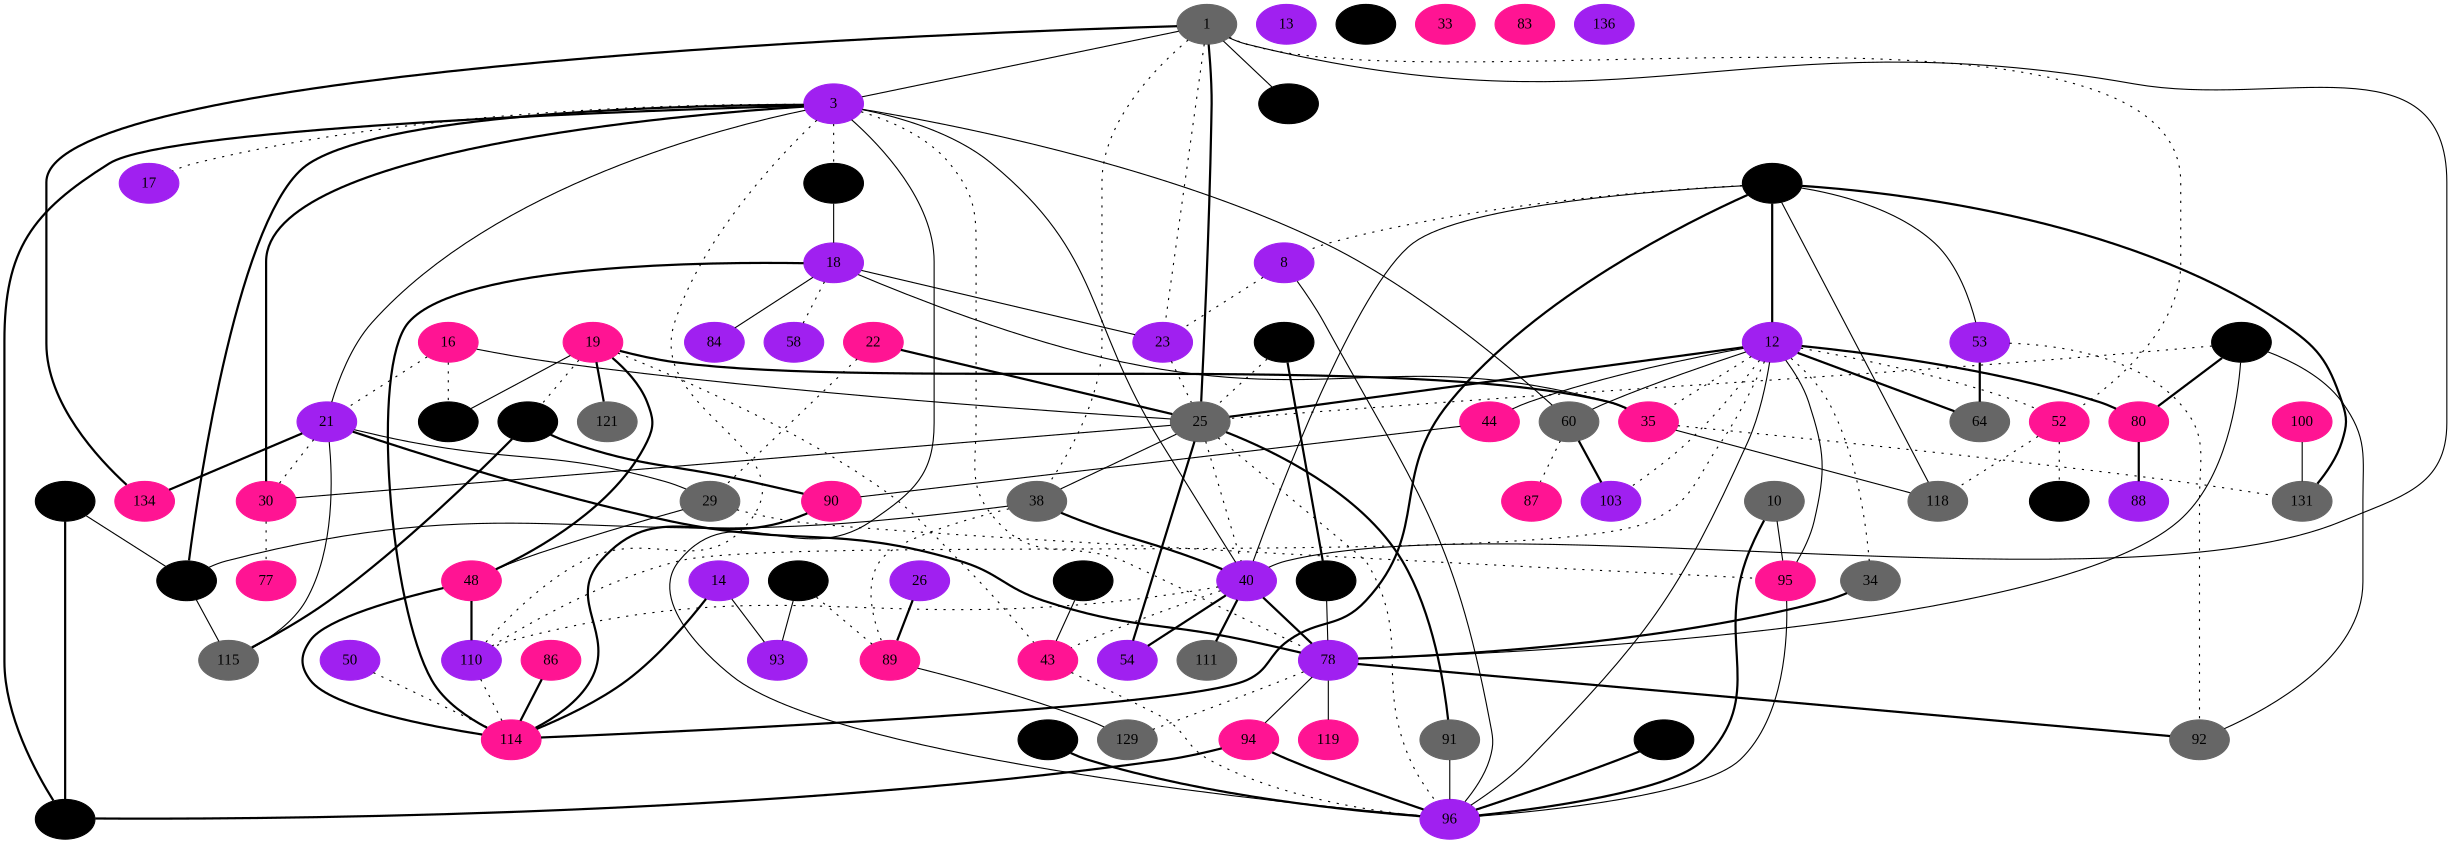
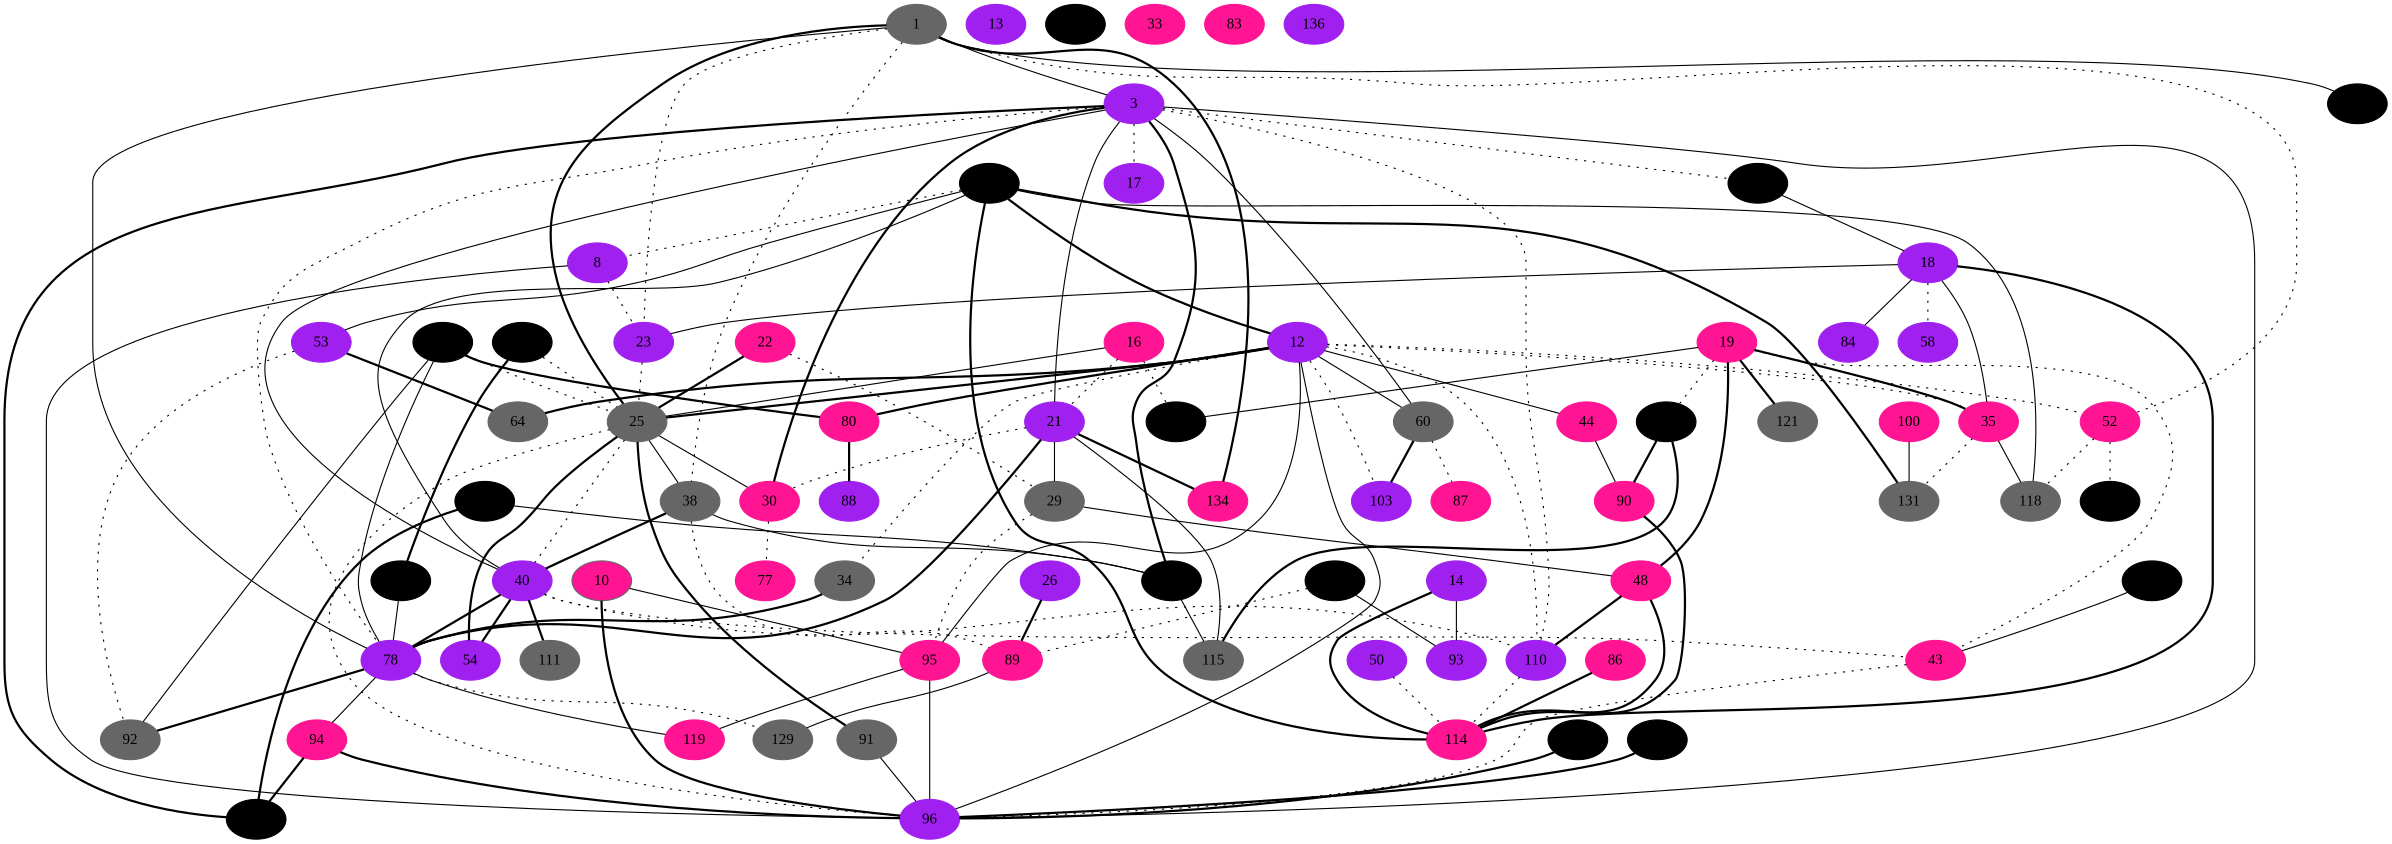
(2447, 280) -> (189, 127)
(1774, 501) -> (602, 581)
none -> (815, 696)
